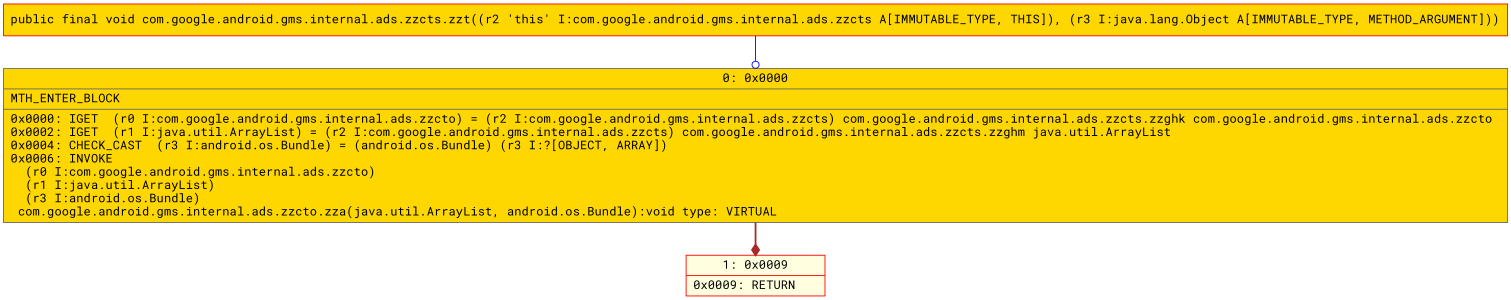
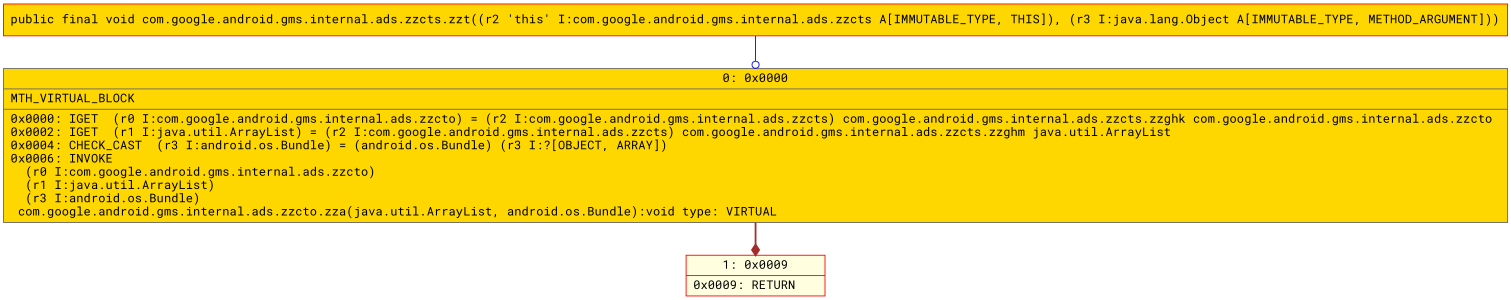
(65, 99) -> (73, 99)
